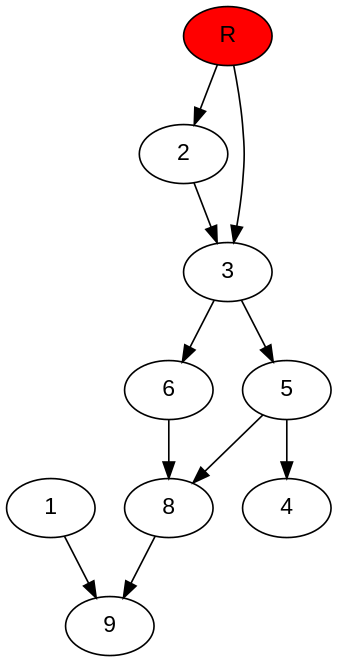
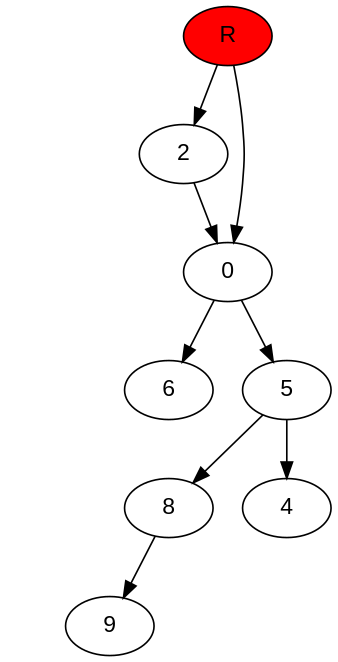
(228, 272) -> (228, 272)
(169, 441) -> none
(51, 508) -> none
